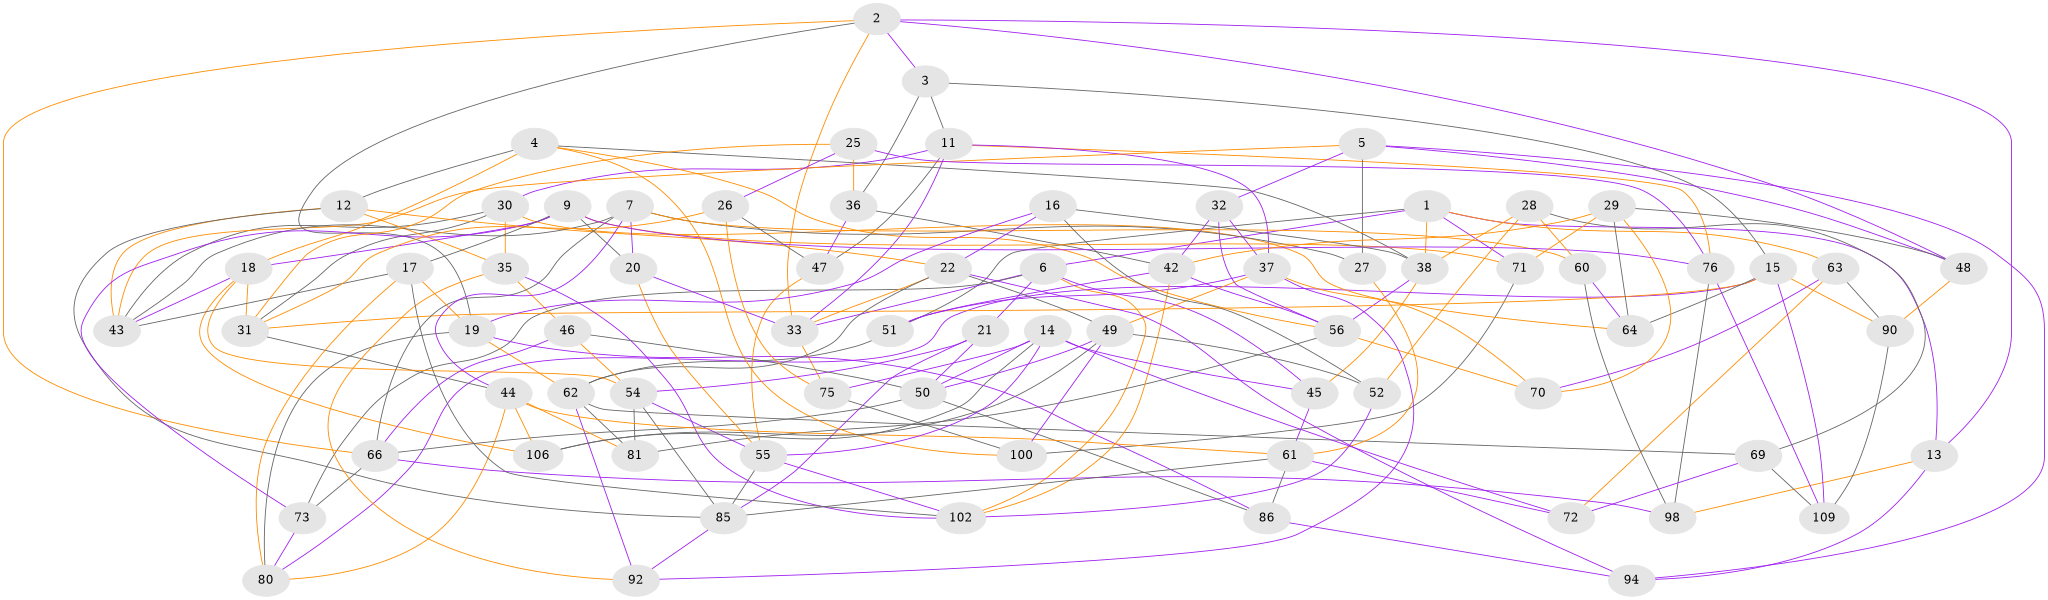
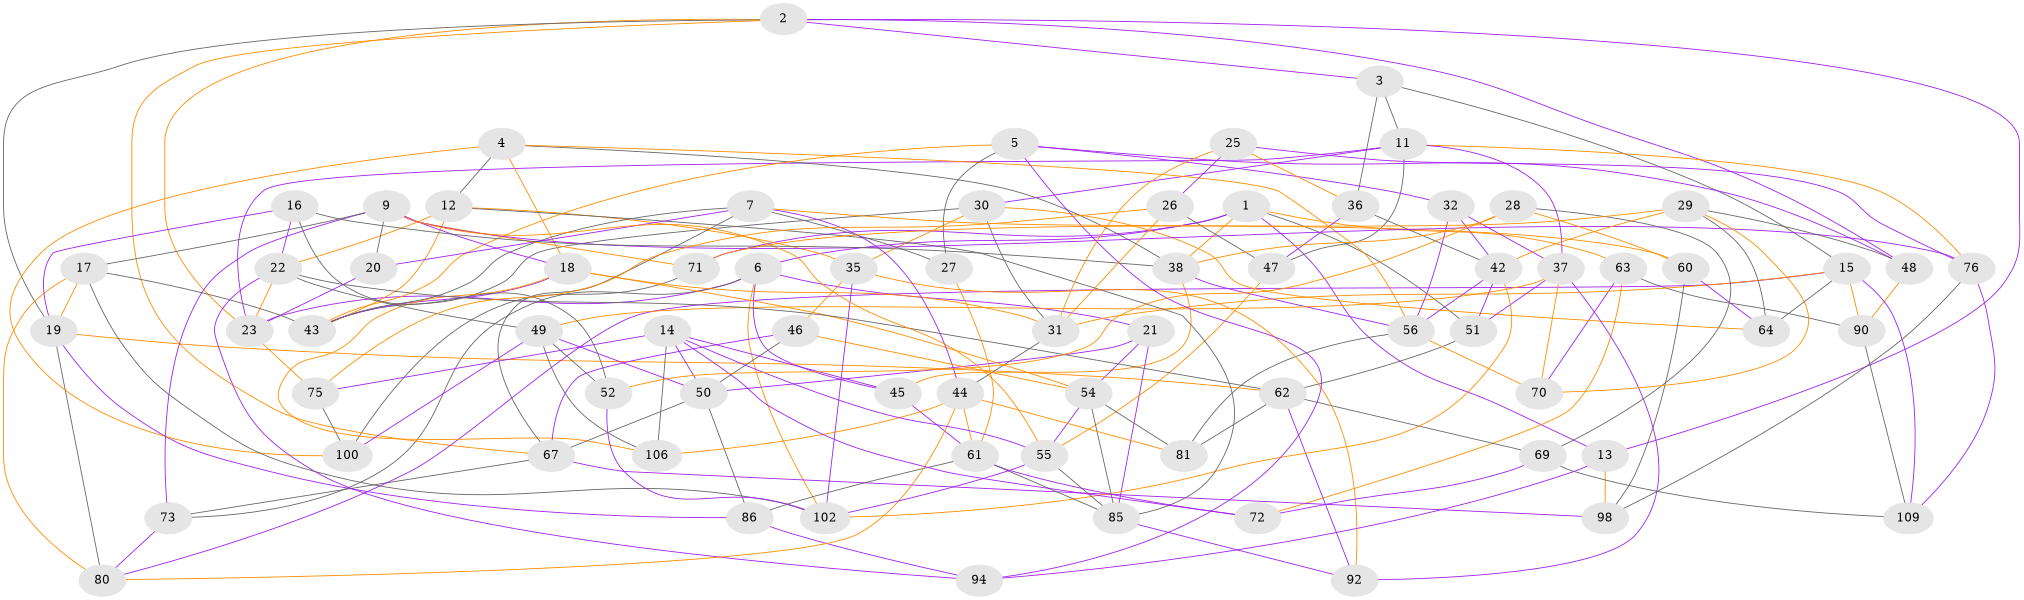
(795, 331) -> (250, 331)
(689, 373) -> (803, 262)
(375, 456) -> (551, 456)
